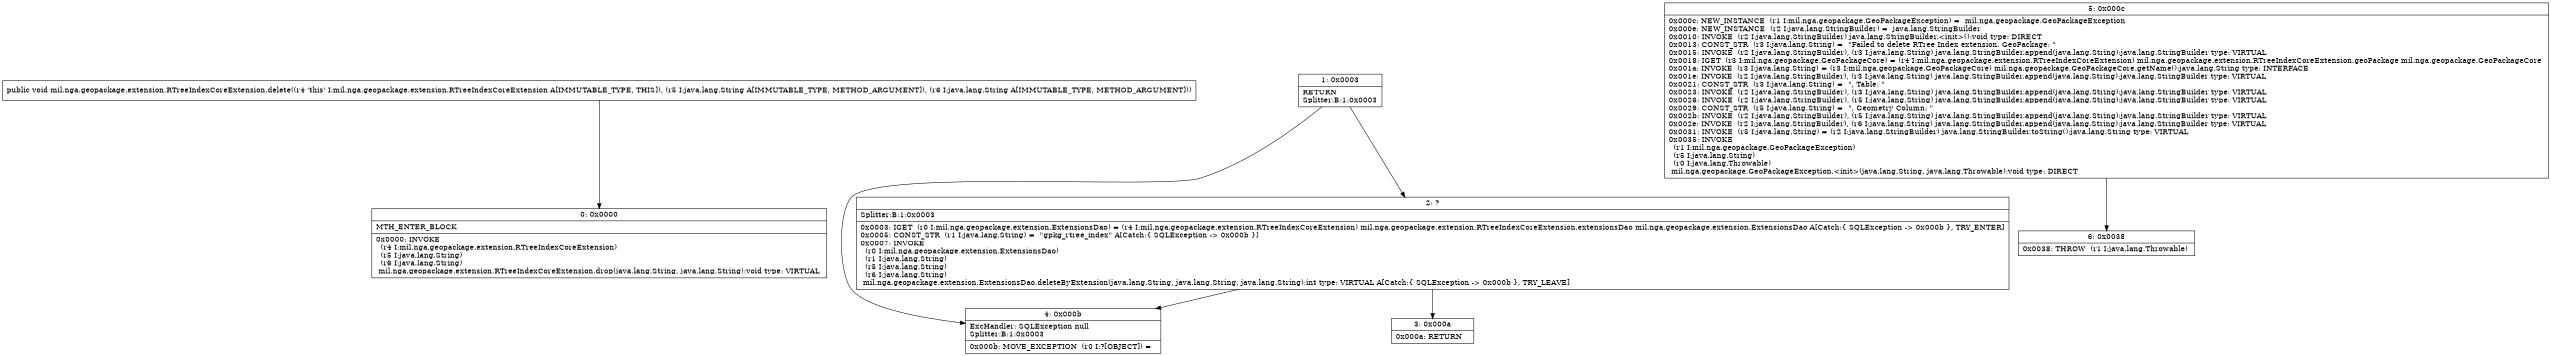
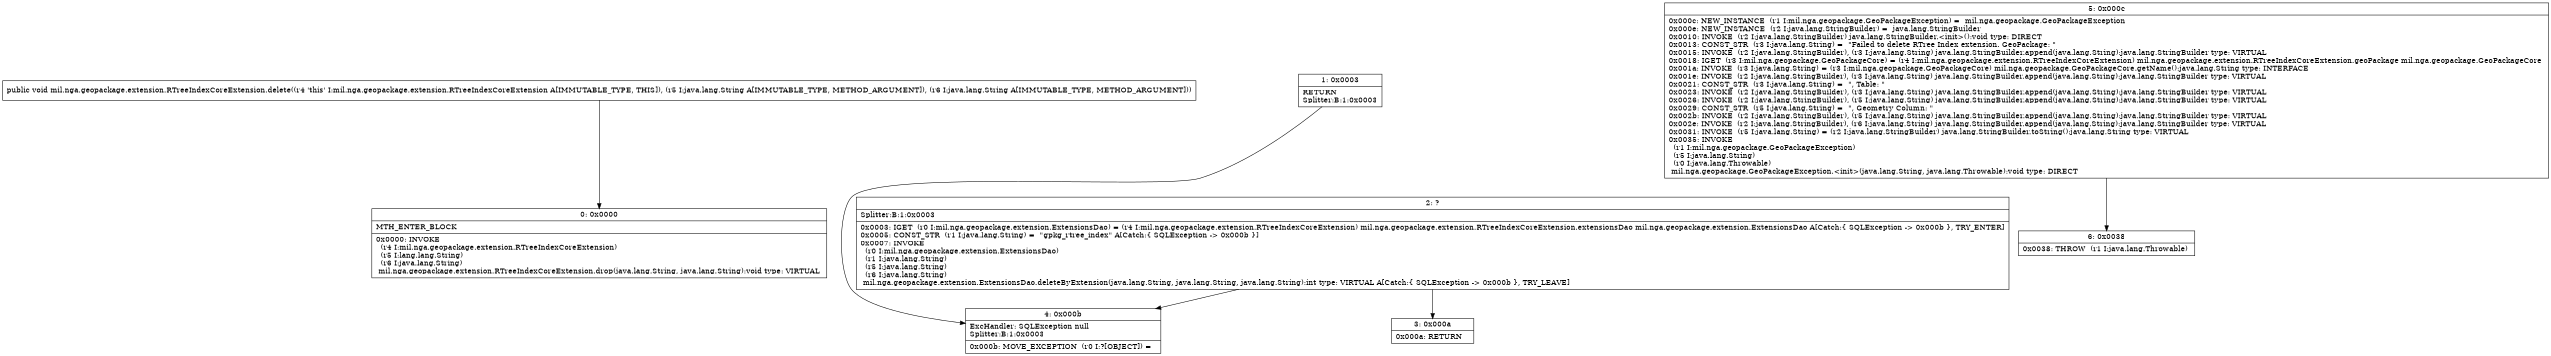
(1376, 150) -> none
(419, 255) -> (420, 255)
